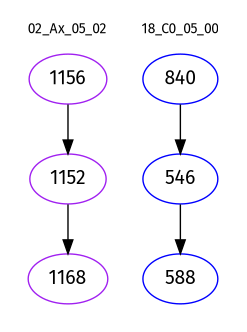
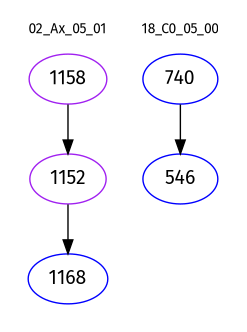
(68, 30) -> (68, 30)
(68, 79) -> (68, 79)
(180, 79) -> (180, 79)
(68, 279) -> (68, 279)
(180, 279) -> none
